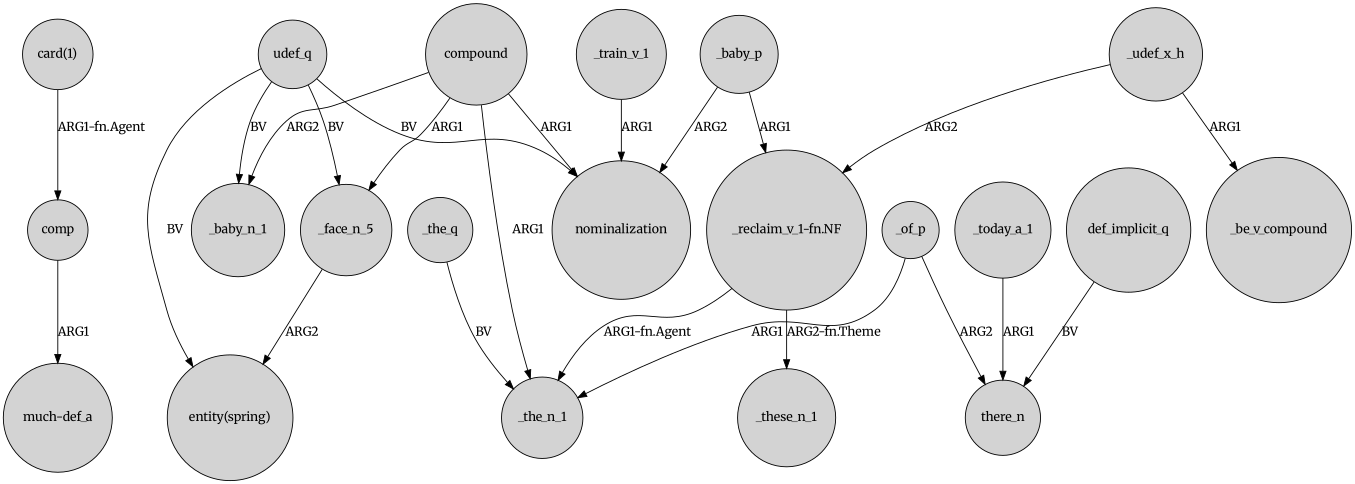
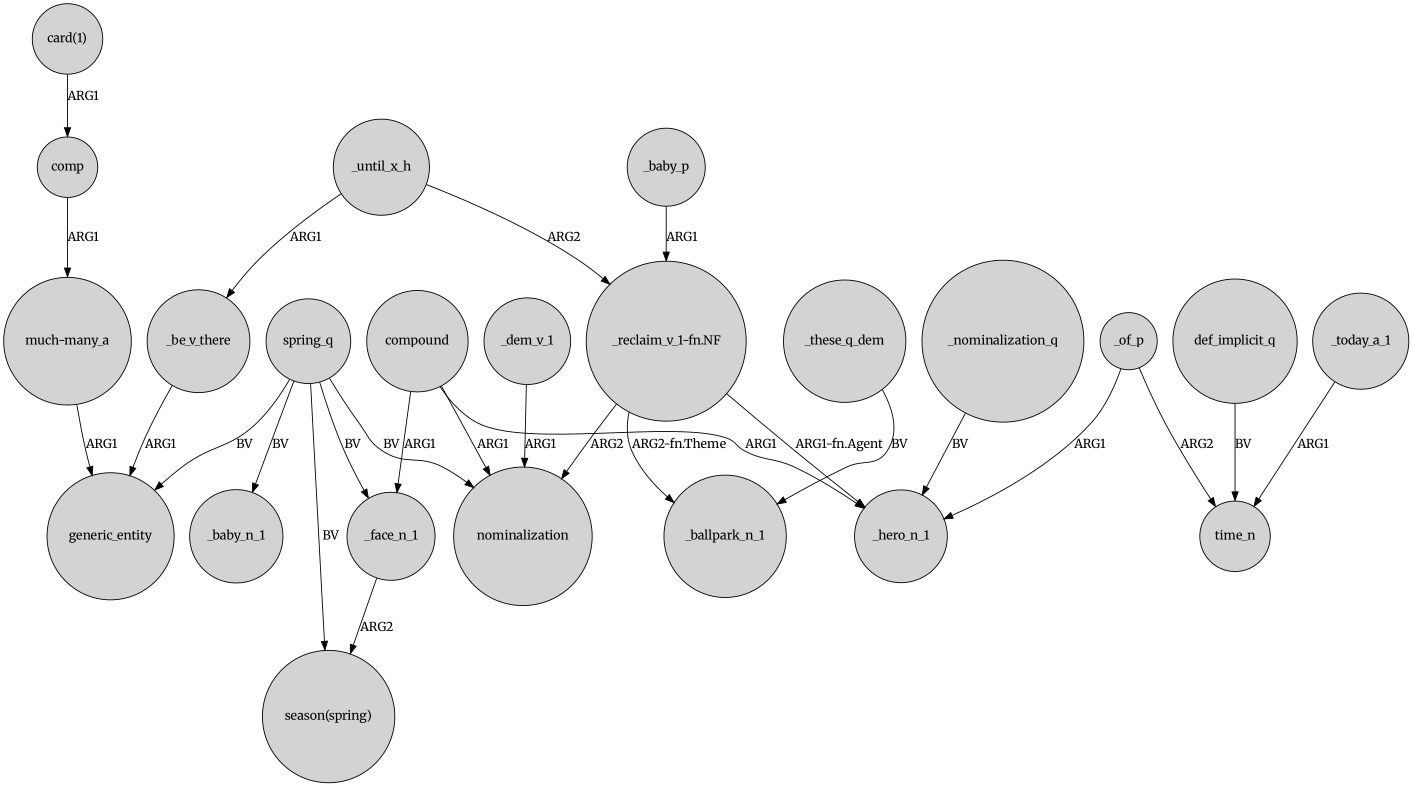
(293, 54) -> (308, 341)
(621, 54) -> (527, 341)
(1156, 54) -> (381, 167)
(326, 108) -> none
(691, 126) -> (590, 439)
(102, 128) -> (83, 97)
(346, 230) -> (391, 536)
(440, 230) -> (1003, 341)
(1279, 230) -> (199, 341)
none -> (845, 341)
(58, 418) -> (68, 341)
(230, 418) -> (329, 717)
(542, 418) -> (901, 536)
(787, 418) -> (725, 536)
(1003, 418) -> (1235, 536)
none -> (111, 536)
